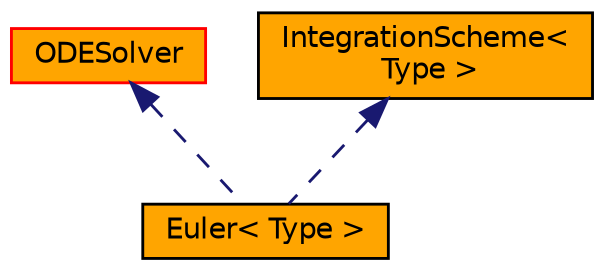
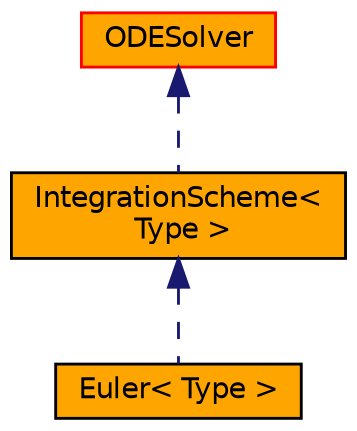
(197, 154) -> (178, 135)
